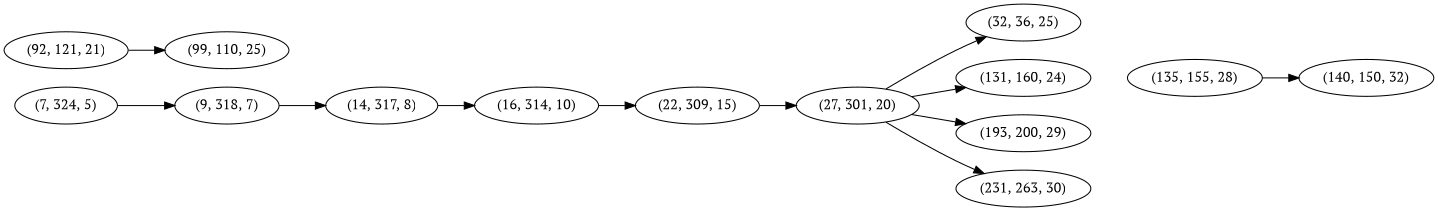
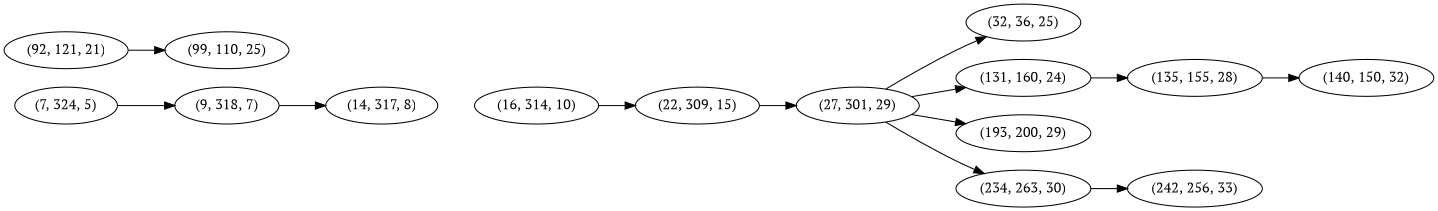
none -> (1104, 78)
(451, 106) -> none
(858, 106) -> (858, 106)
(1023, 189) -> (1023, 189)
none -> (1195, 189)
